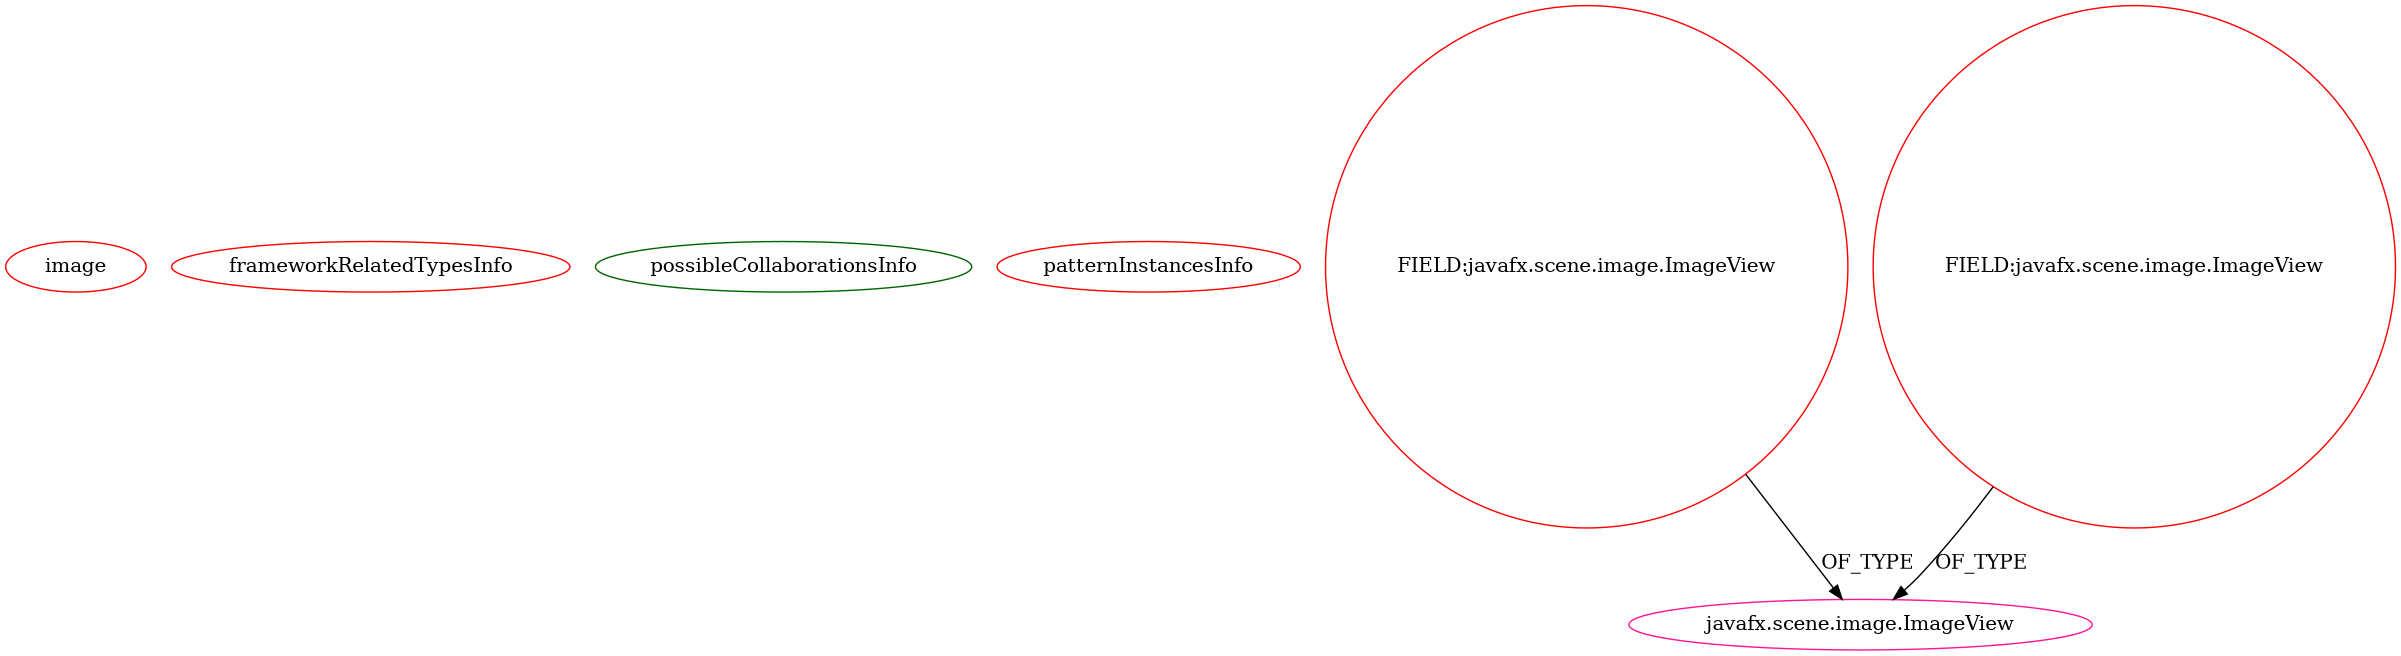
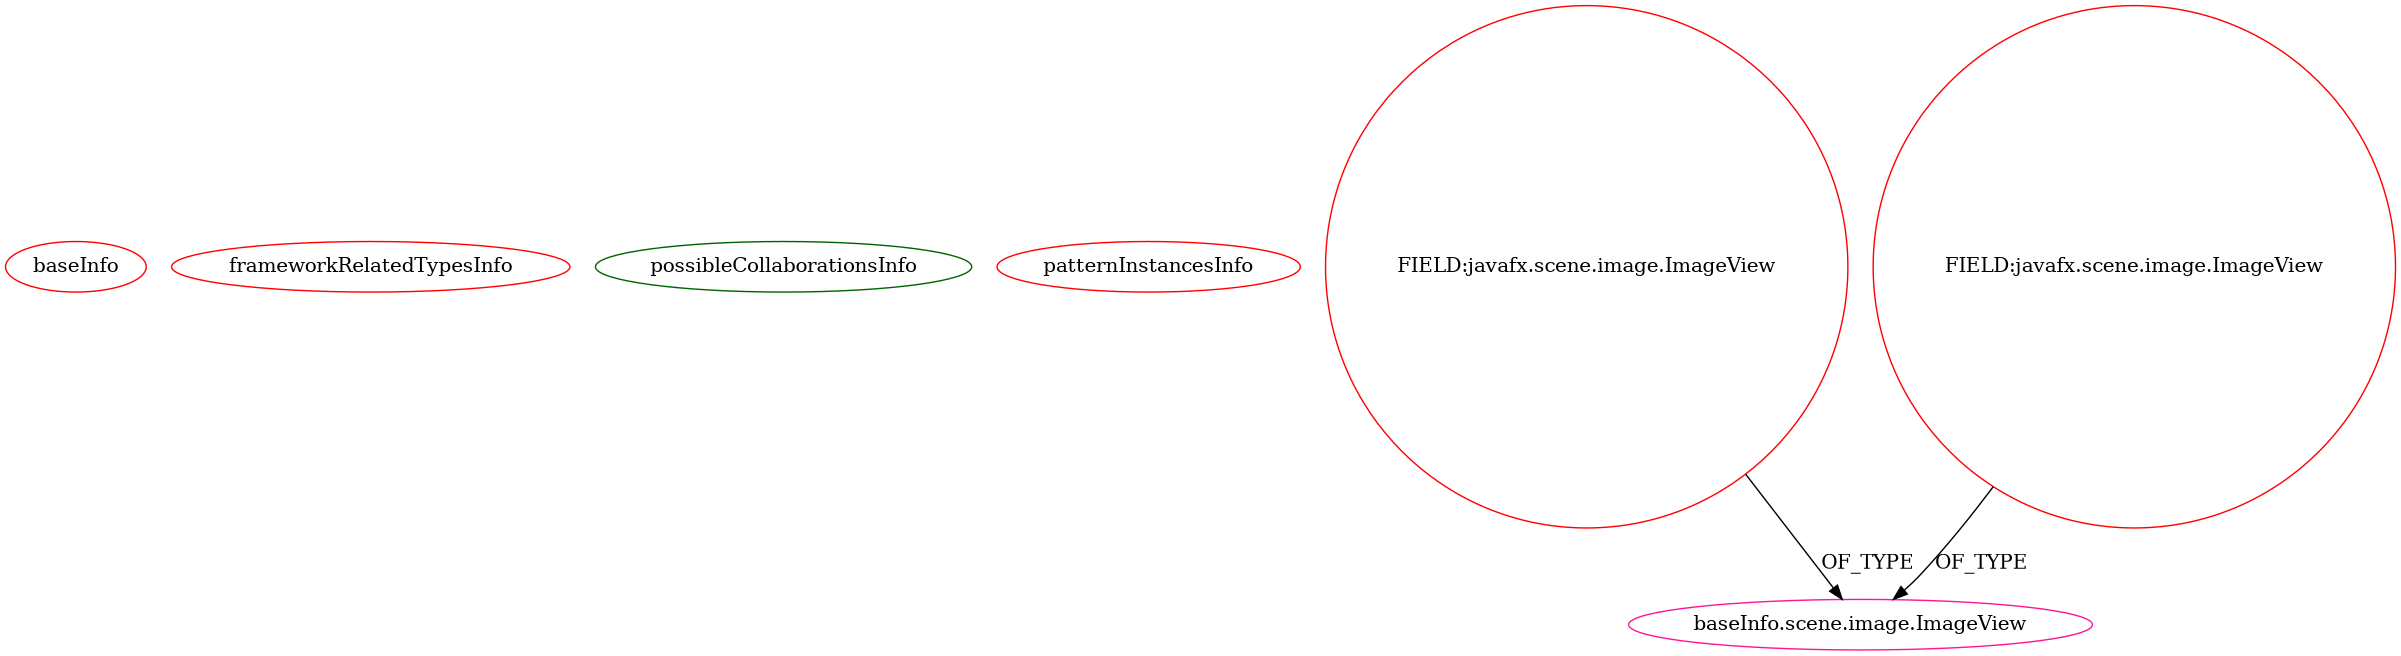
(76, 267) -> (76, 267)
(1861, 625) -> (1861, 625)
